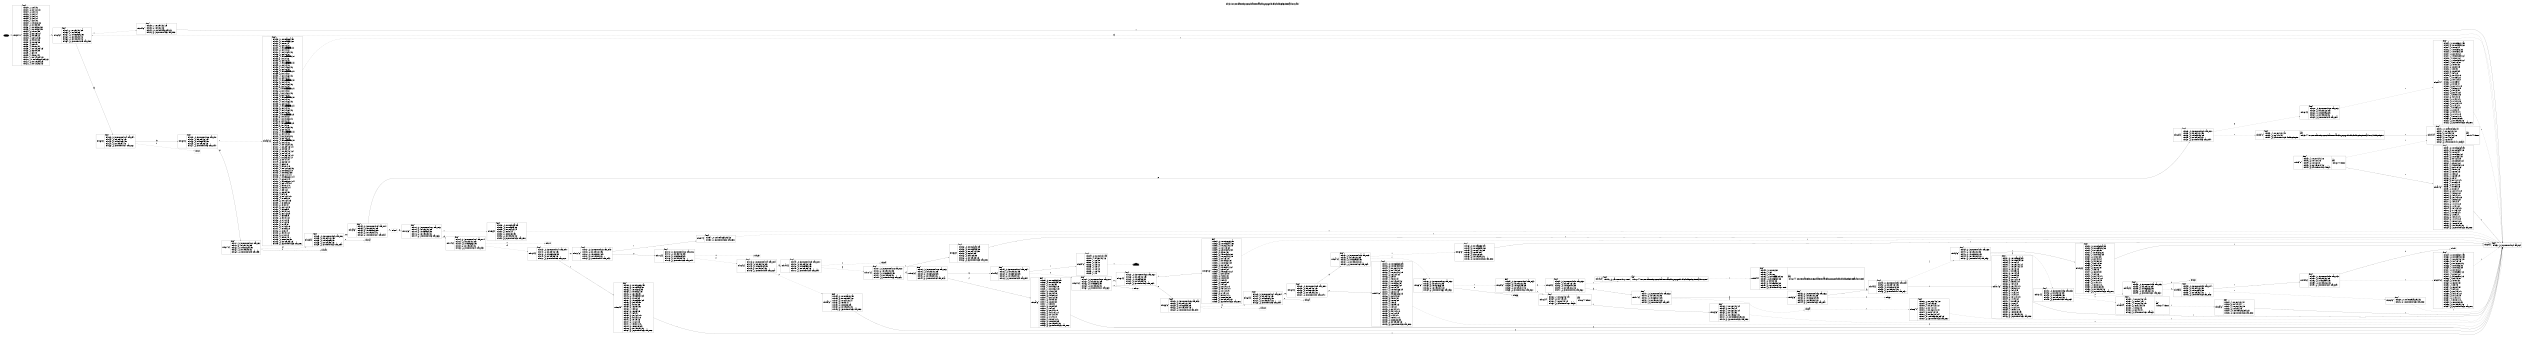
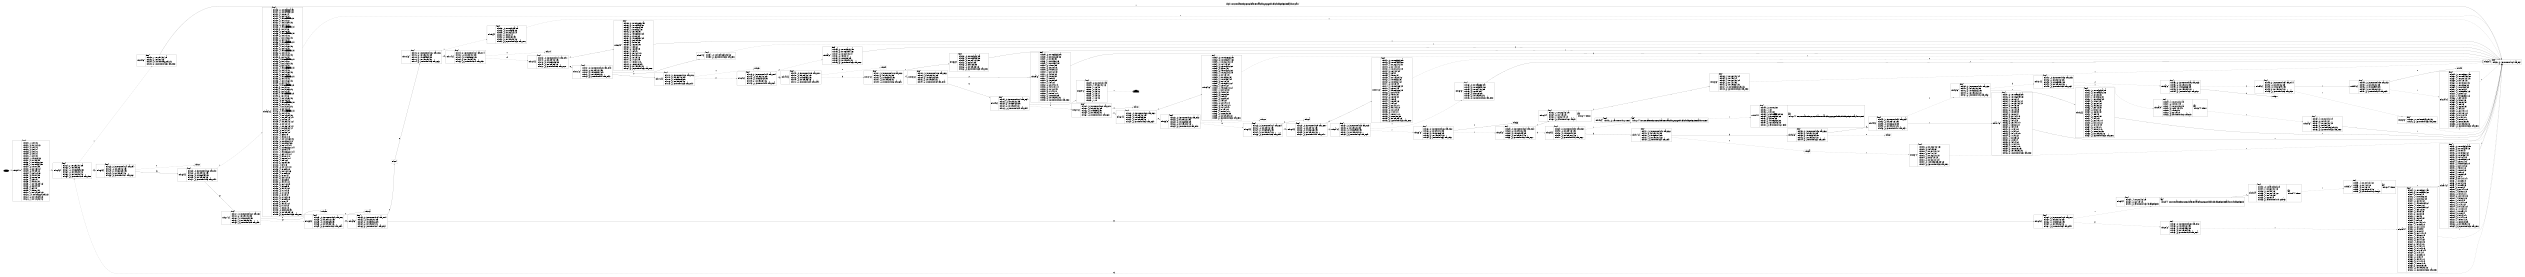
(2386, 149) -> (2322, 190)
